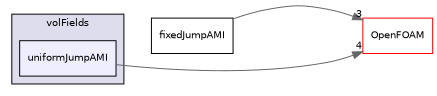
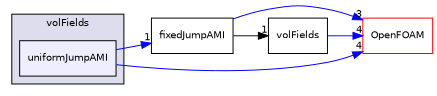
(293, 6) -> (293, 6)
none -> (298, 36)
none -> (130, 47)
(236, 71) -> (236, 71)
